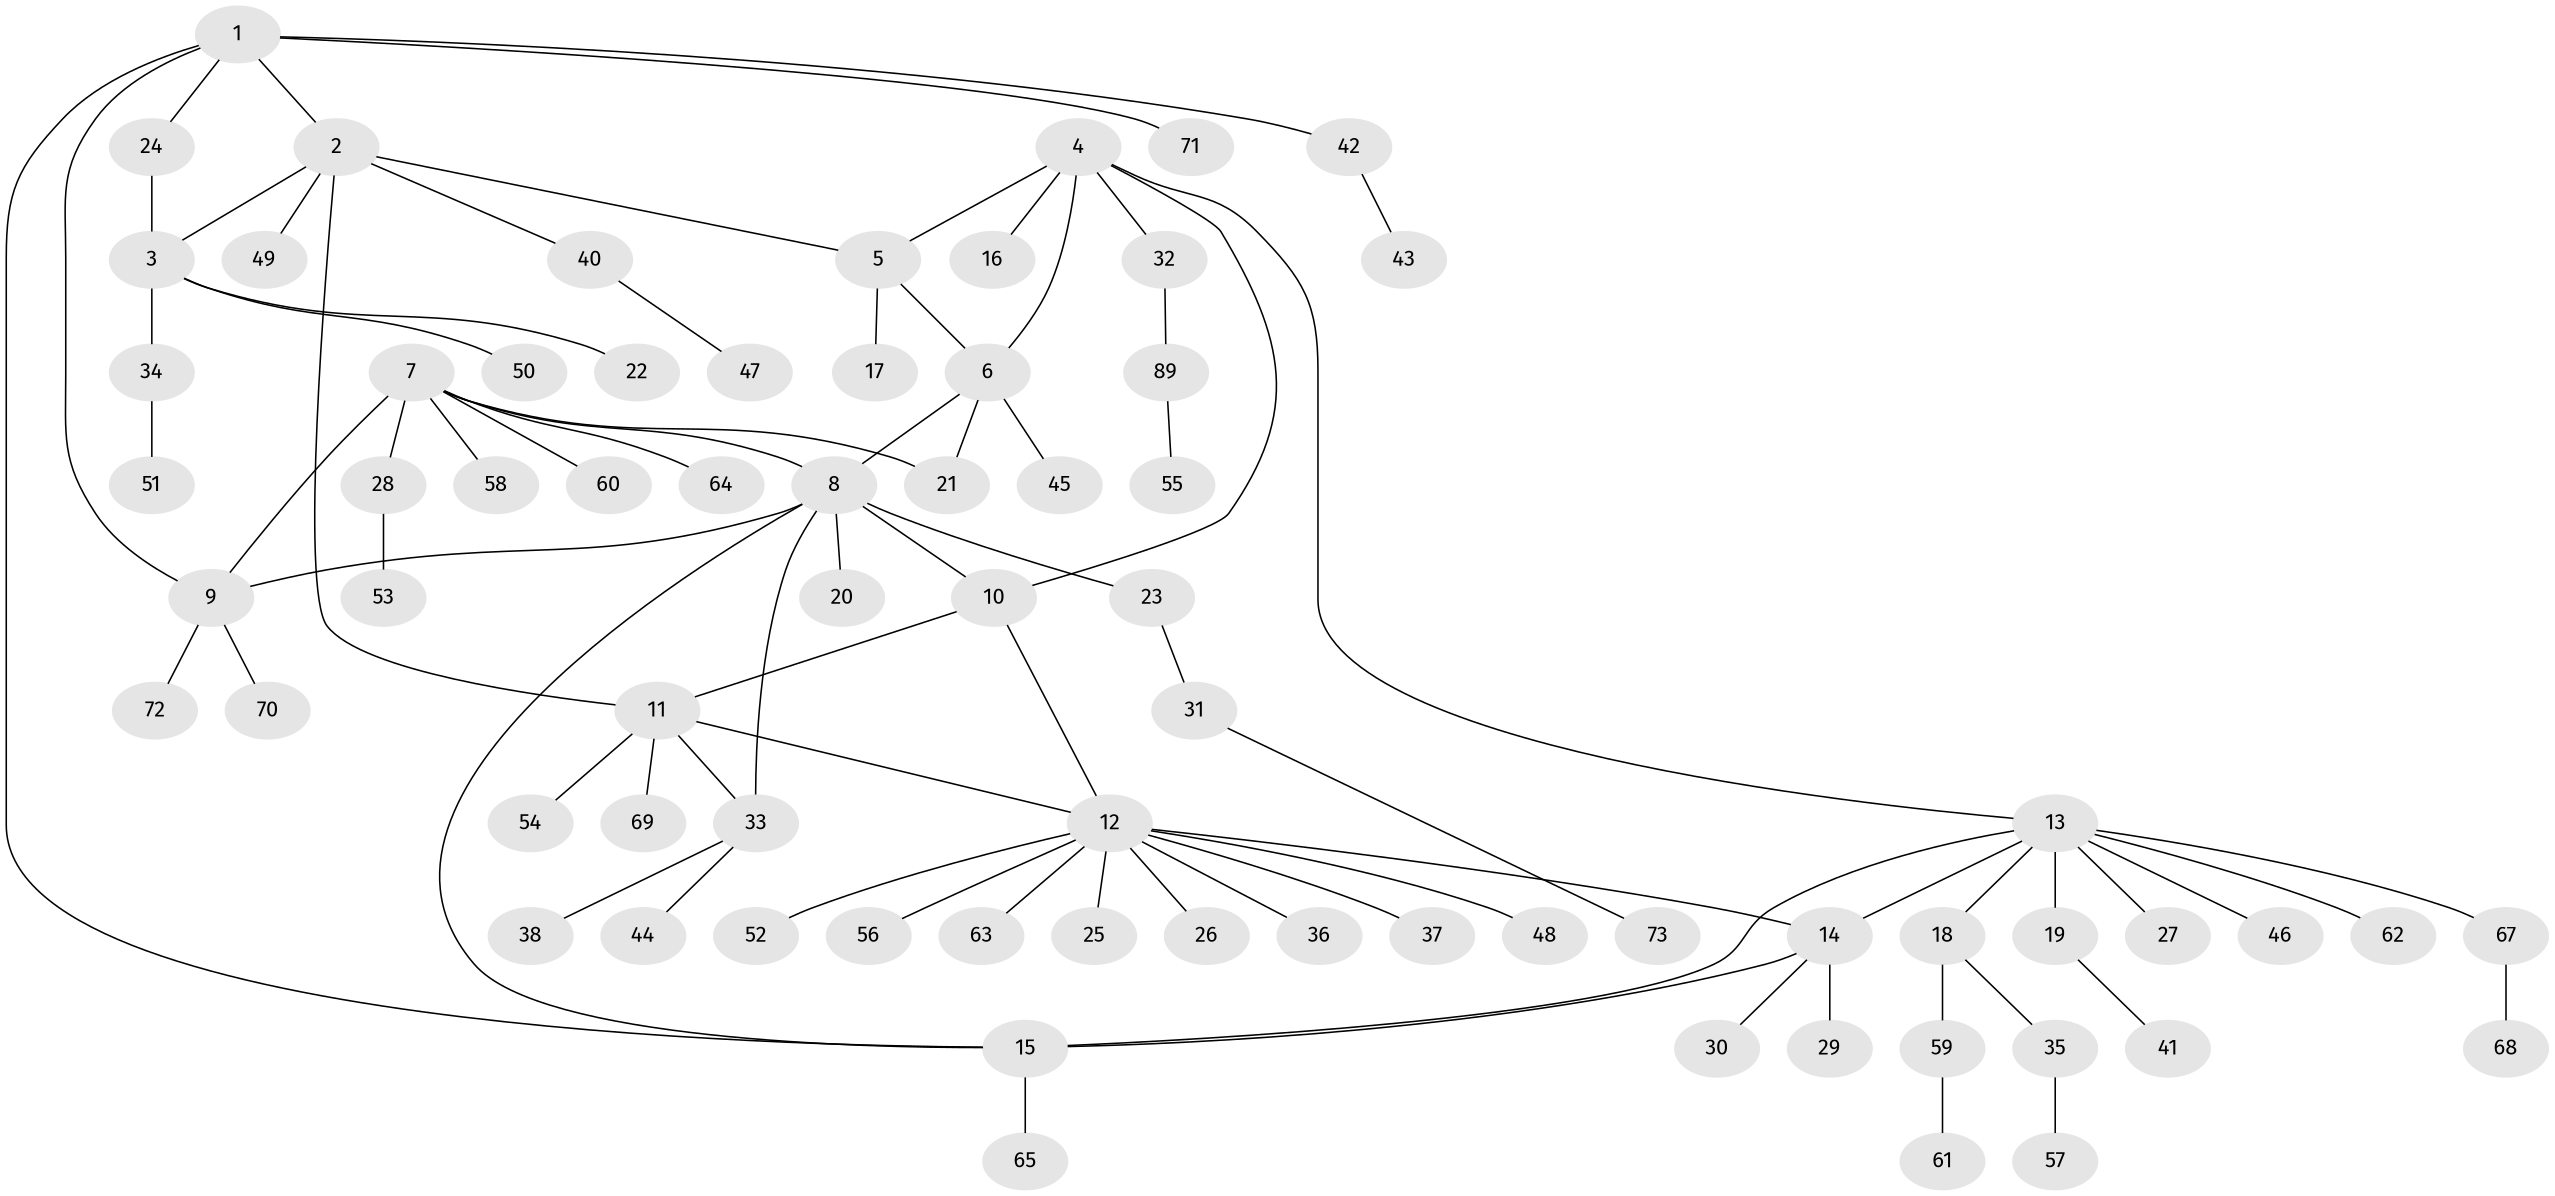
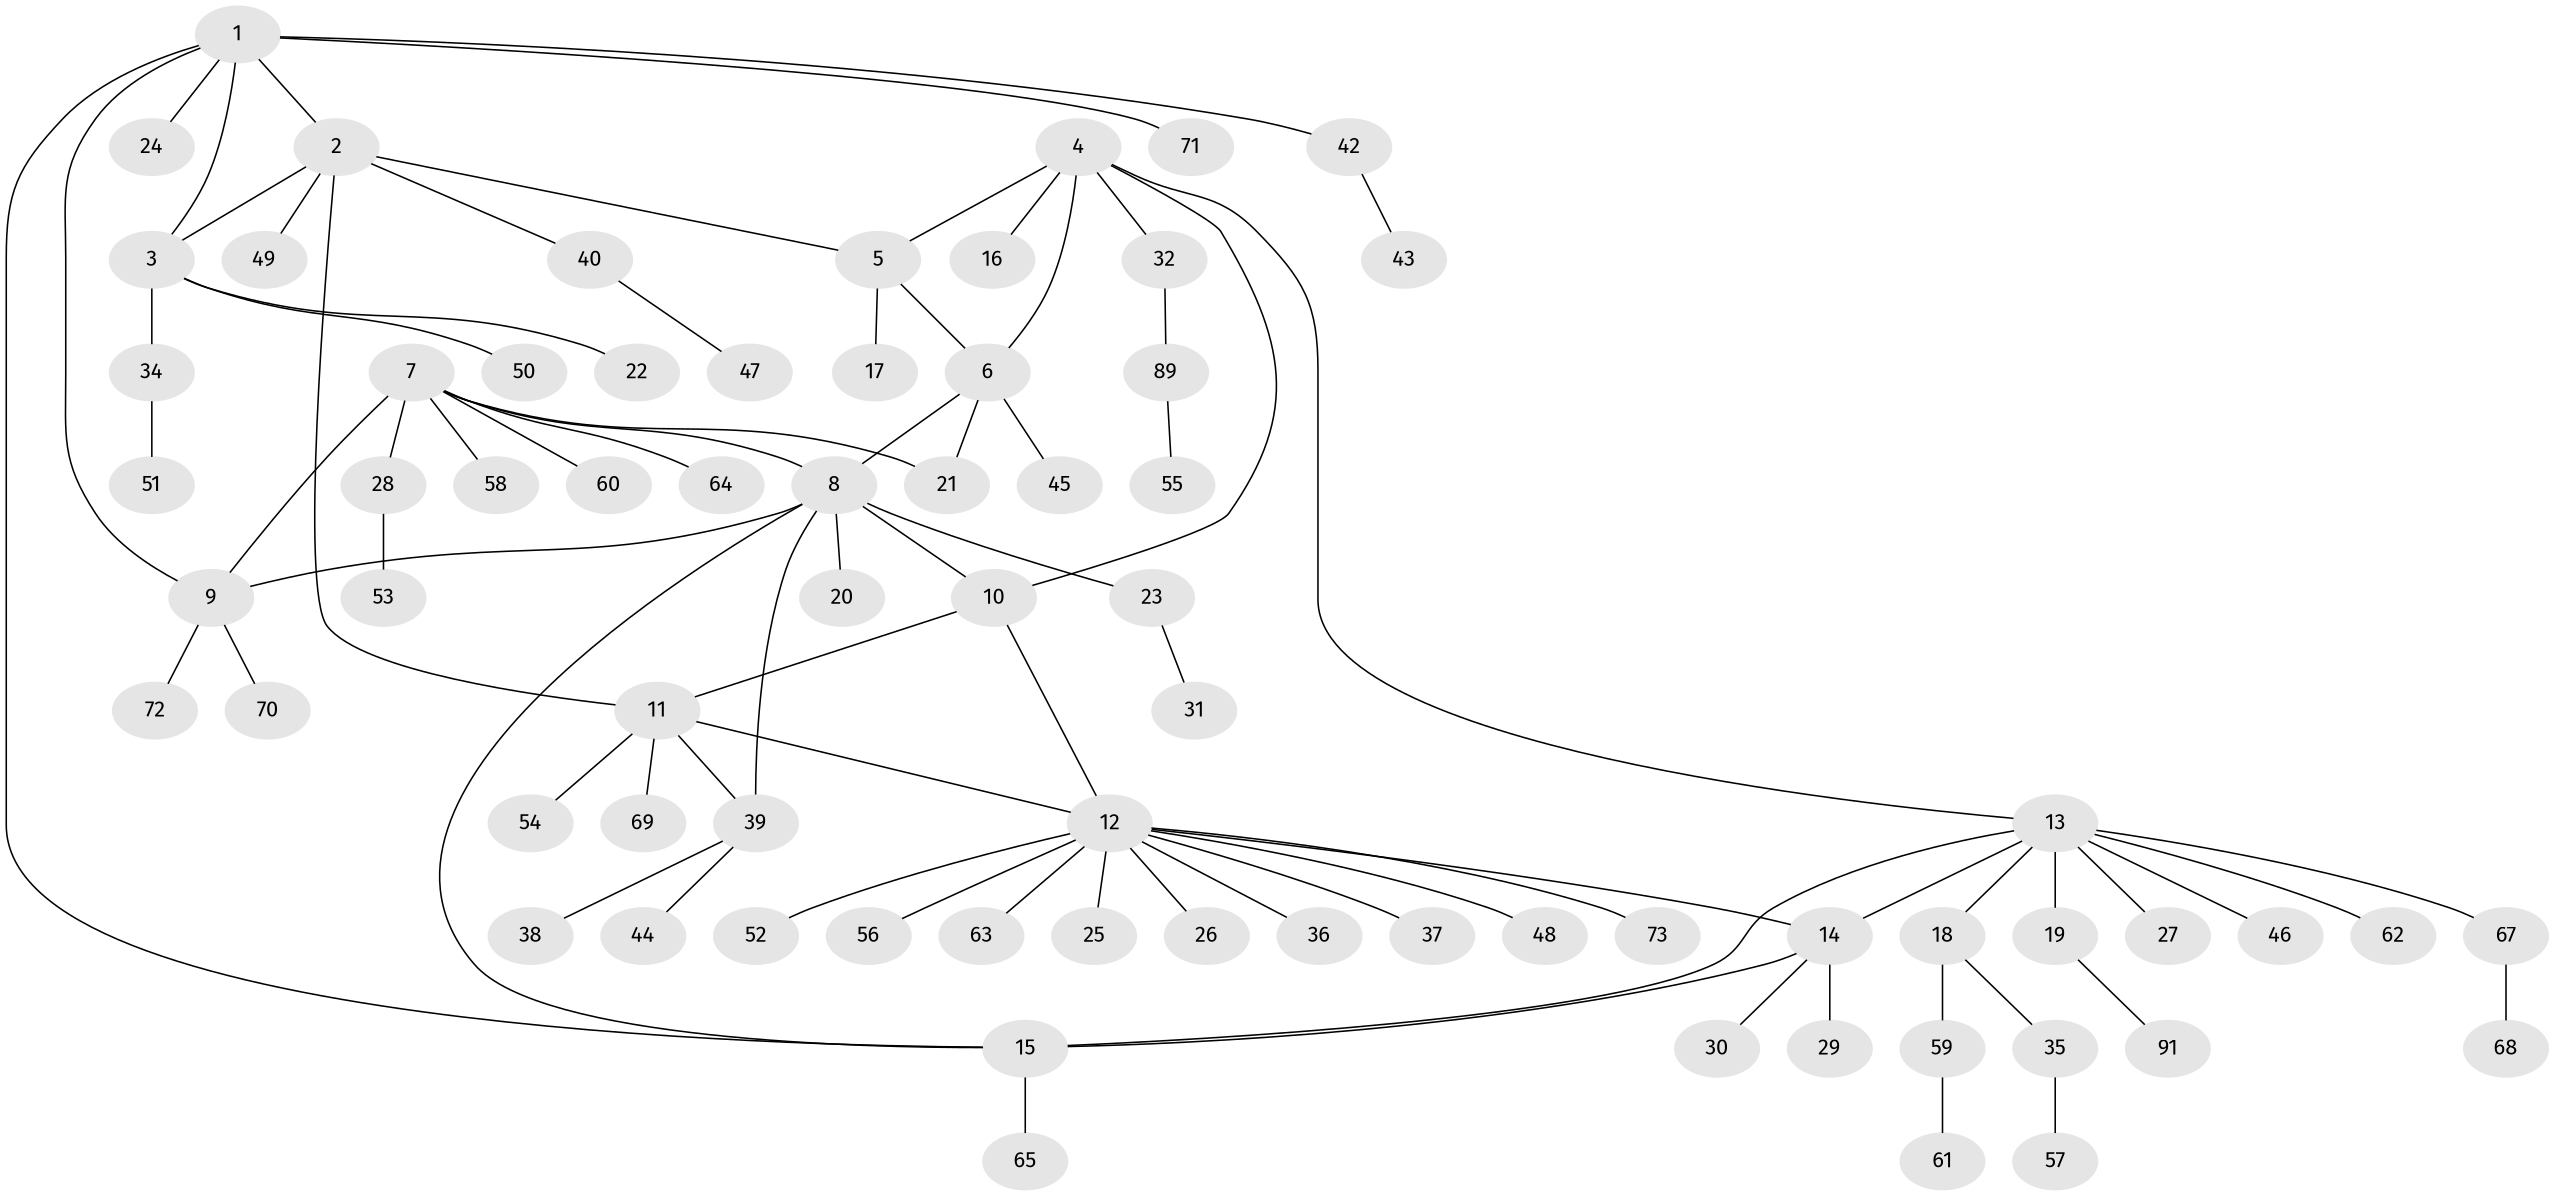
(152, 204) -> (216, 153)
(756, 823) -> (756, 823)
(1426, 823) -> (1391, 859)
(2168, 1049) -> (2168, 1049)
